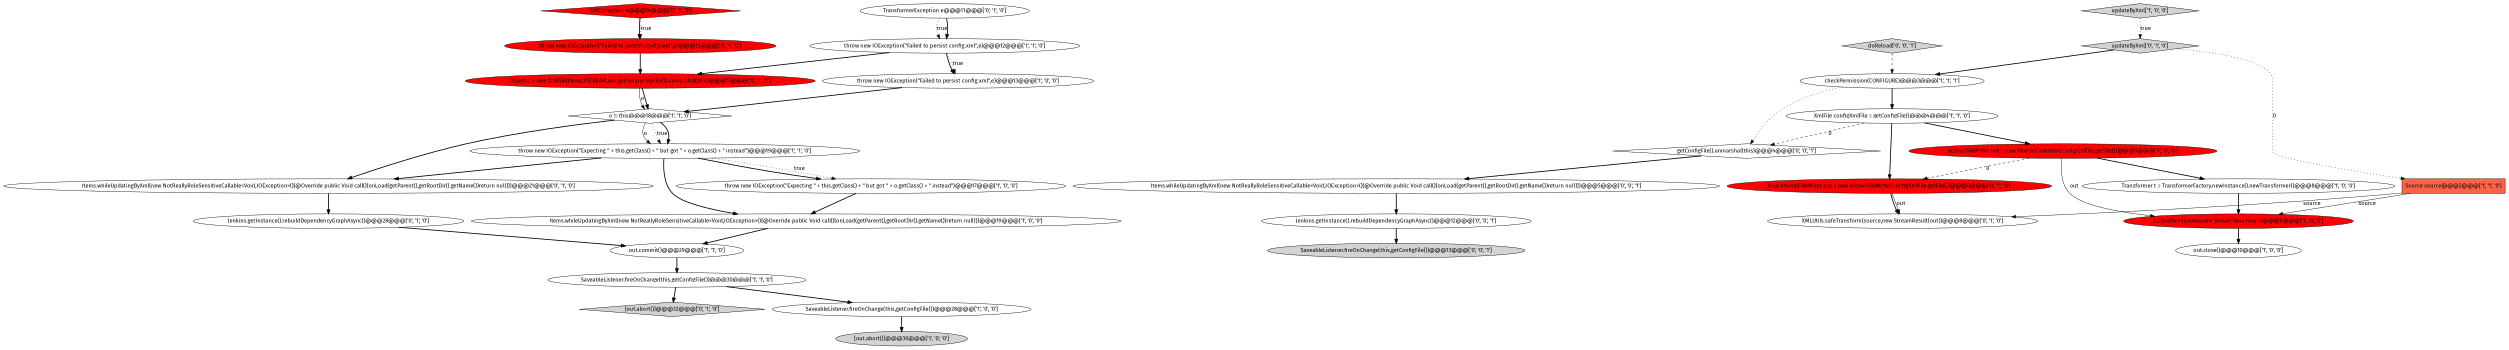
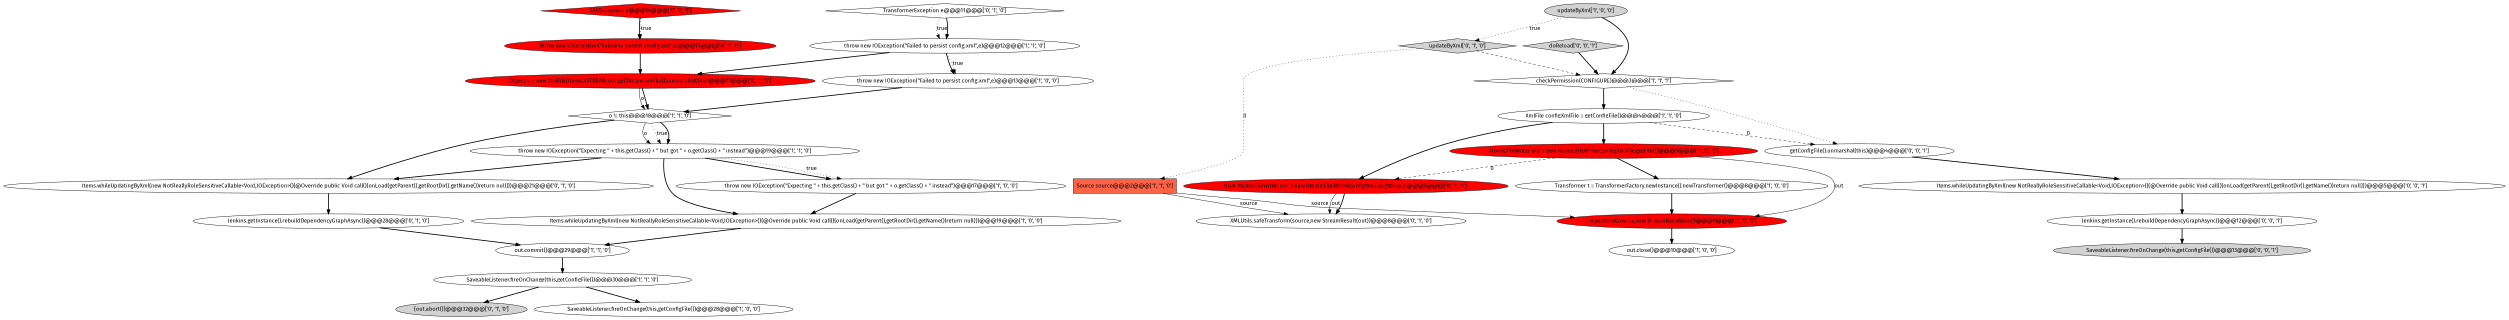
(945, 11) -> (945, 11)
(2140, 11) -> (1586, 11)
none -> (1627, 41)
(1892, 61) -> (1587, 62)
(2027, 62) -> (1526, 62)
(1892, 81) -> (1604, 81)
(1747, 151) -> (1859, 151)
(672, 309) -> (461, 309)
(902, 339) -> none
